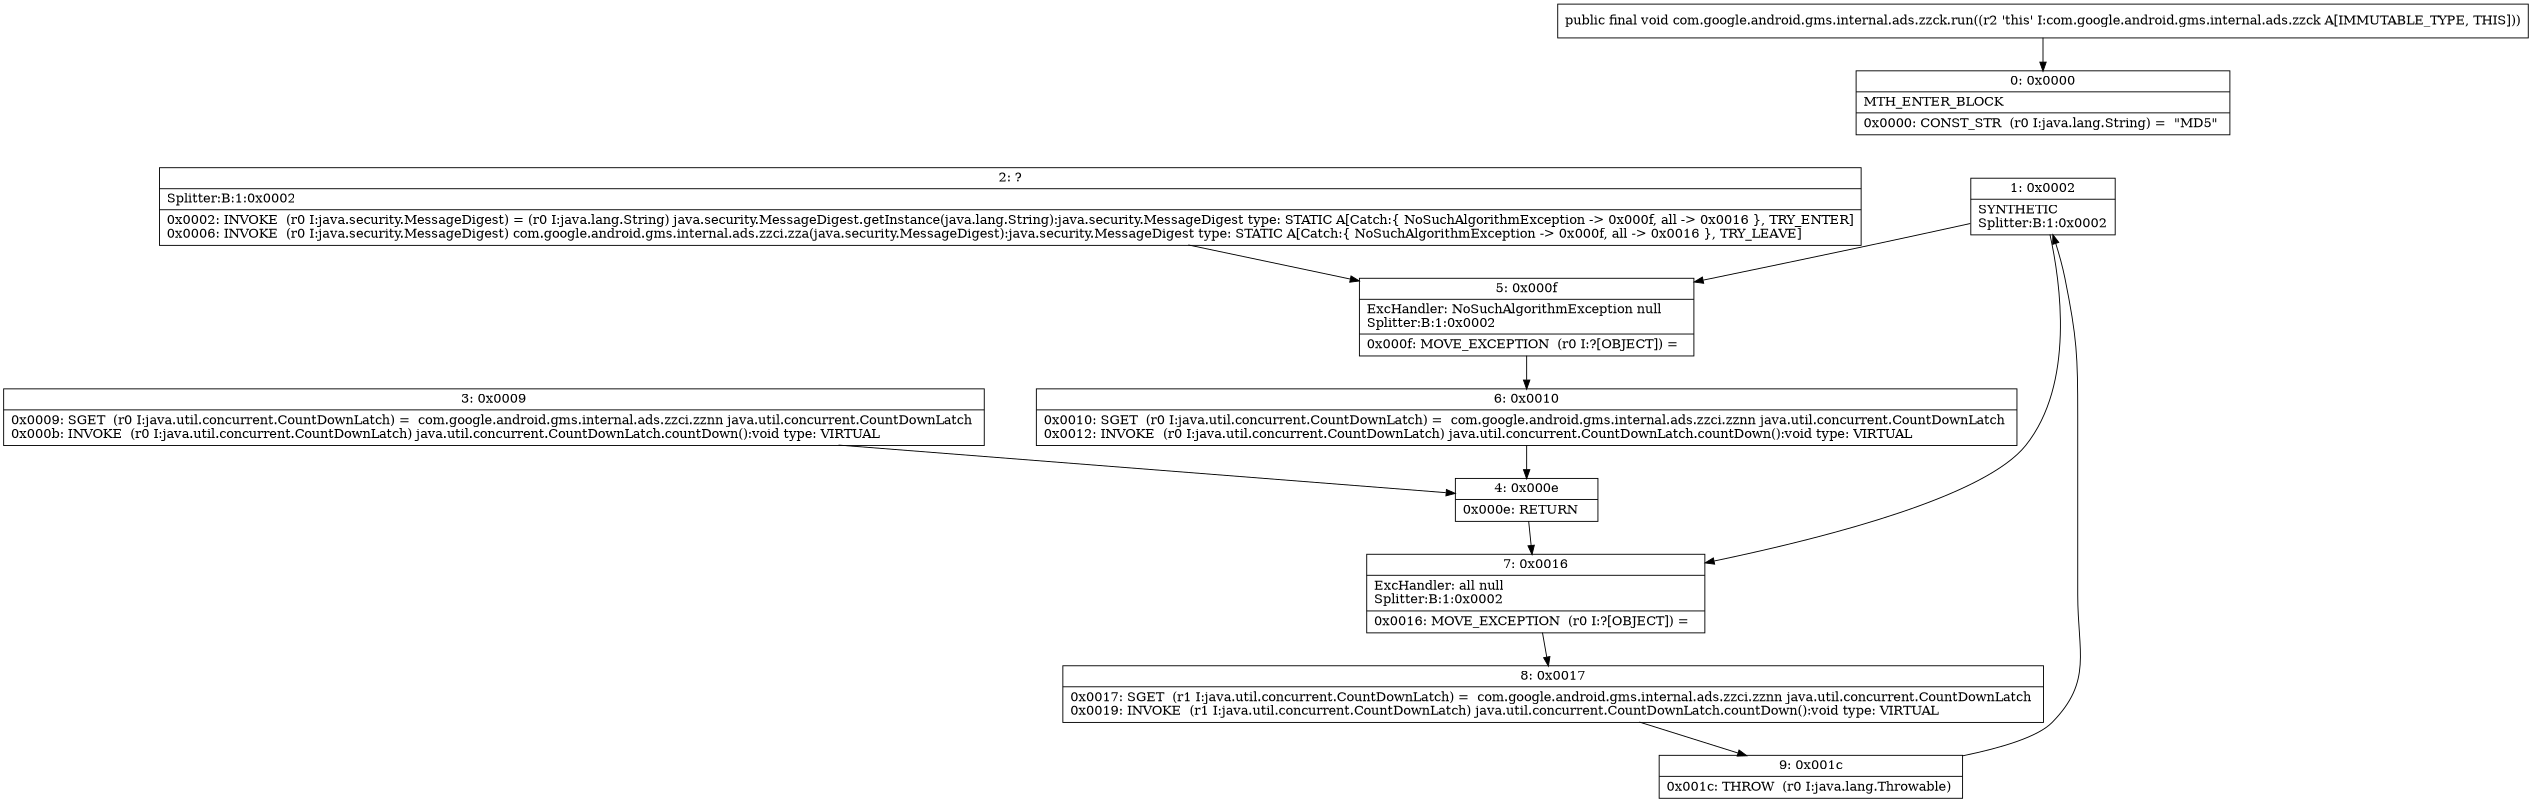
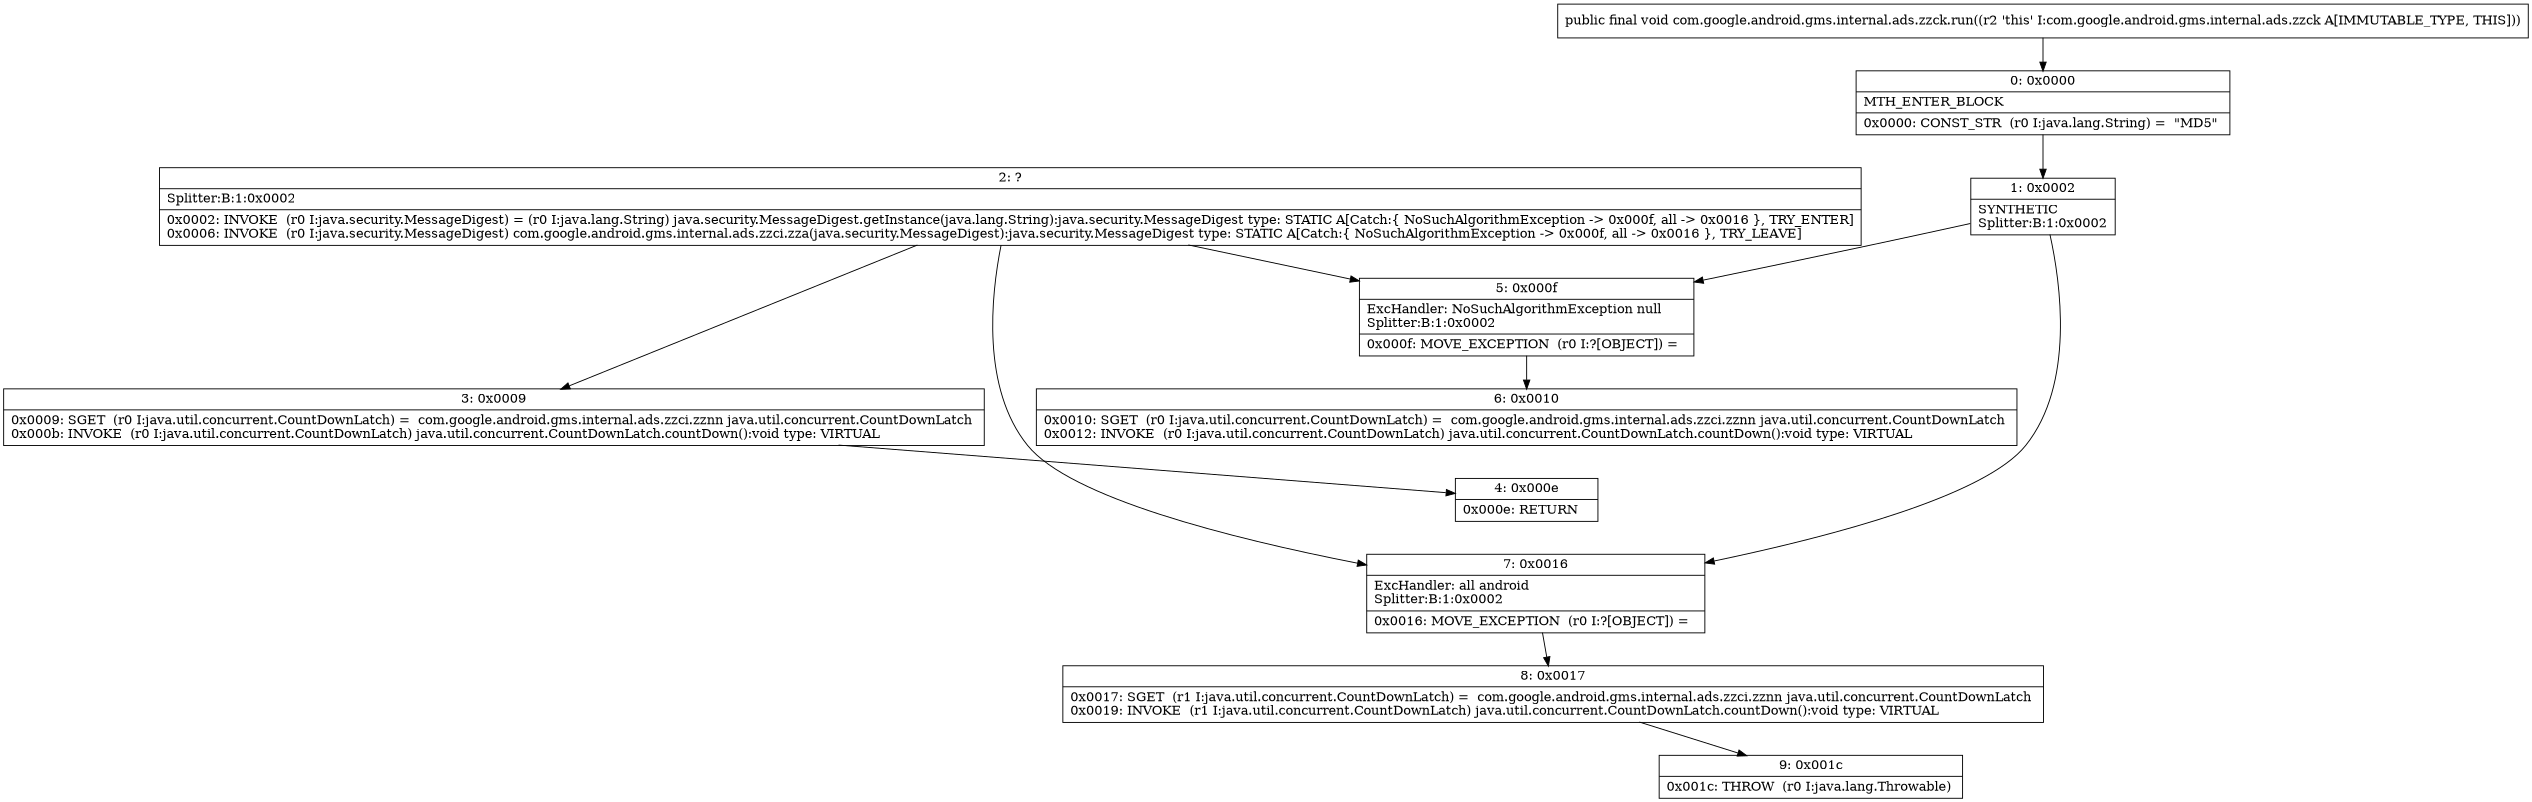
none -> (743, 315)
(1527, 458) -> none
(1530, 533) -> (1088, 486)
(2078, 534) -> (2043, 152)
(1439, 586) -> (1452, 586)
